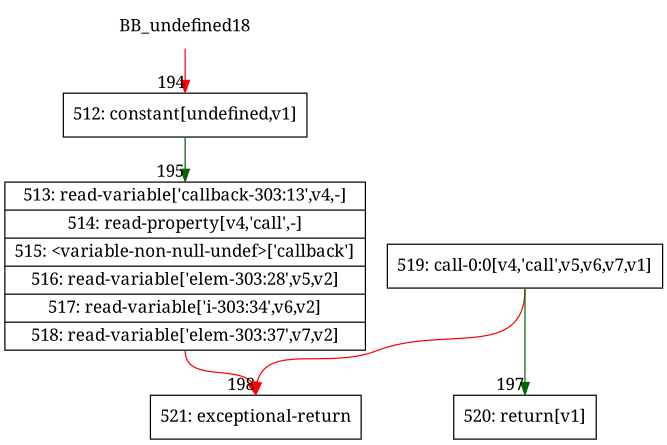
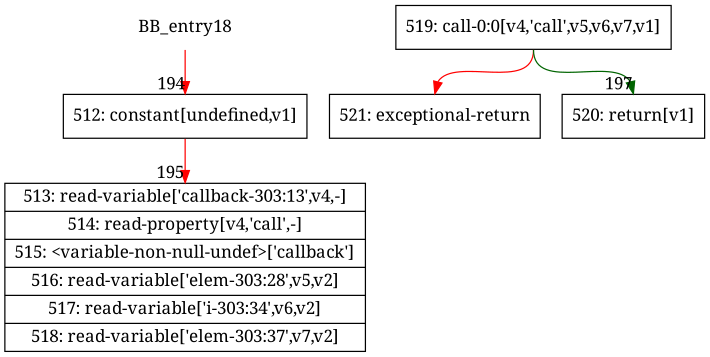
(185, 27) -> (185, 27)
(185, 153) -> (185, 155)
(214, 372) -> none
